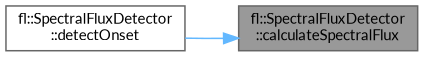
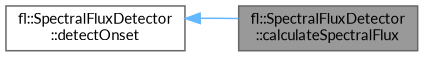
(204, 38) -> (220, 18)
